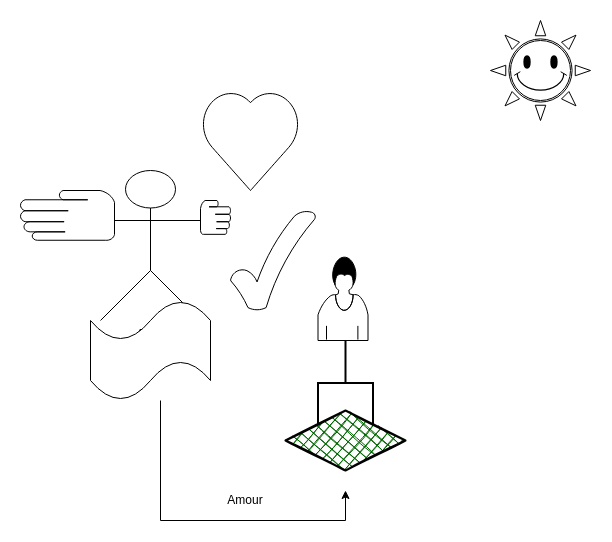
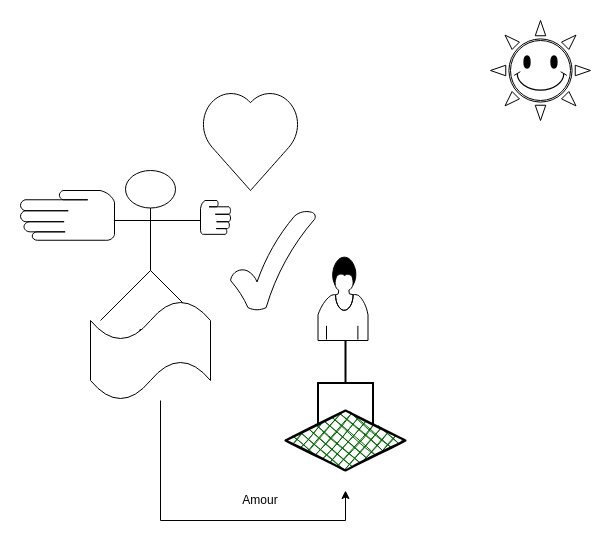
(246, 501) -> (261, 501)
